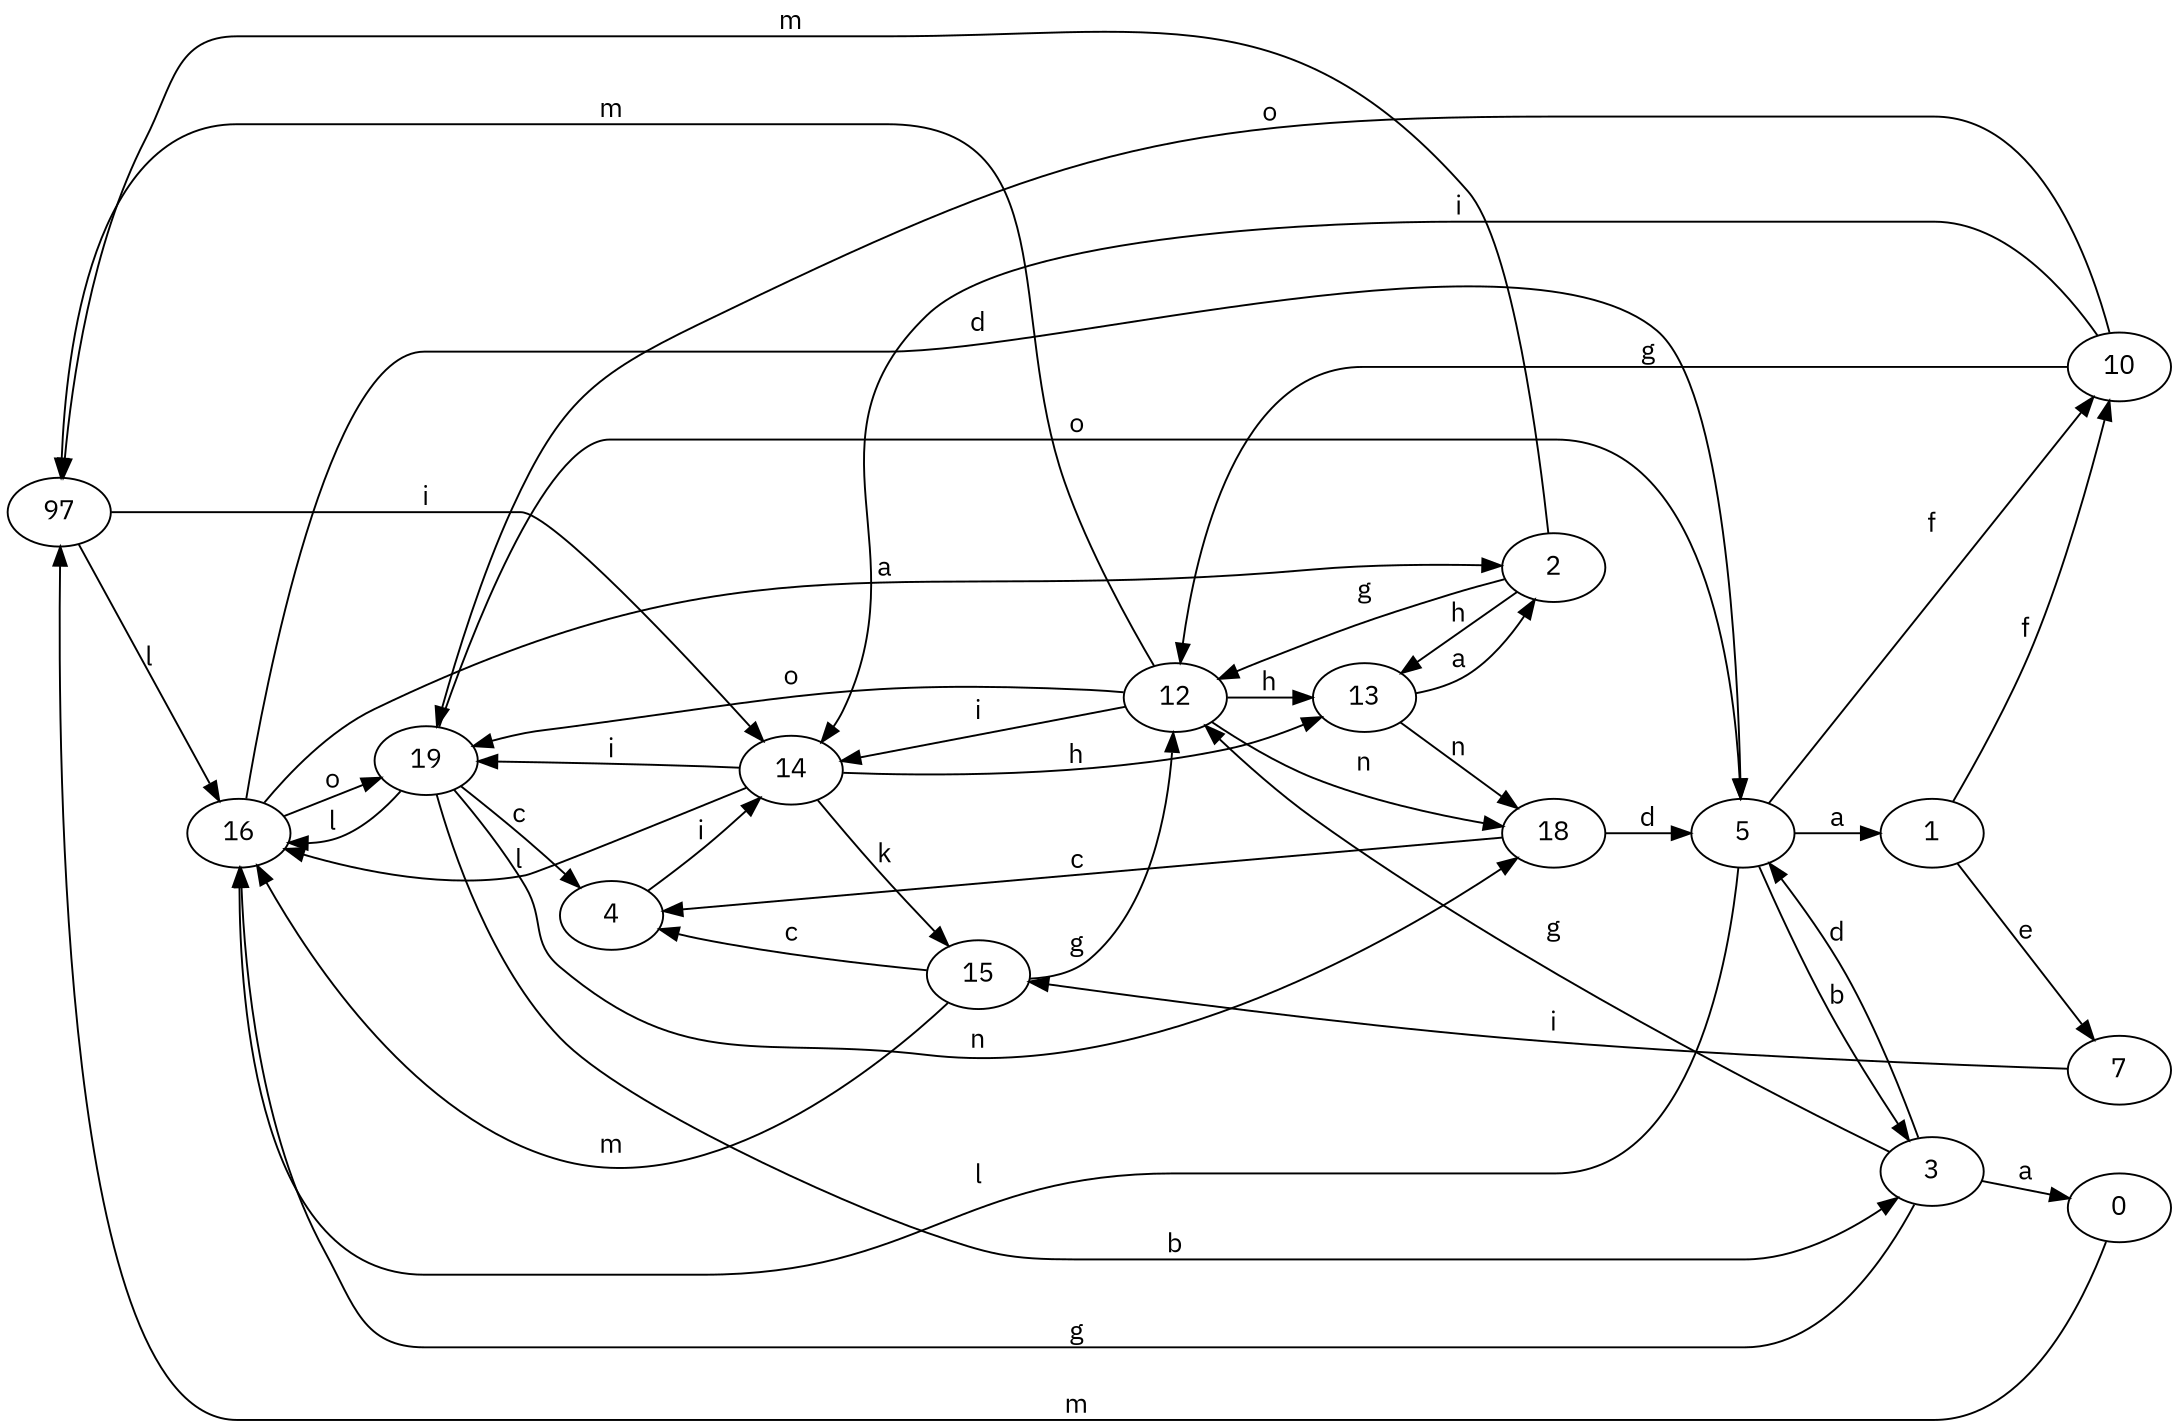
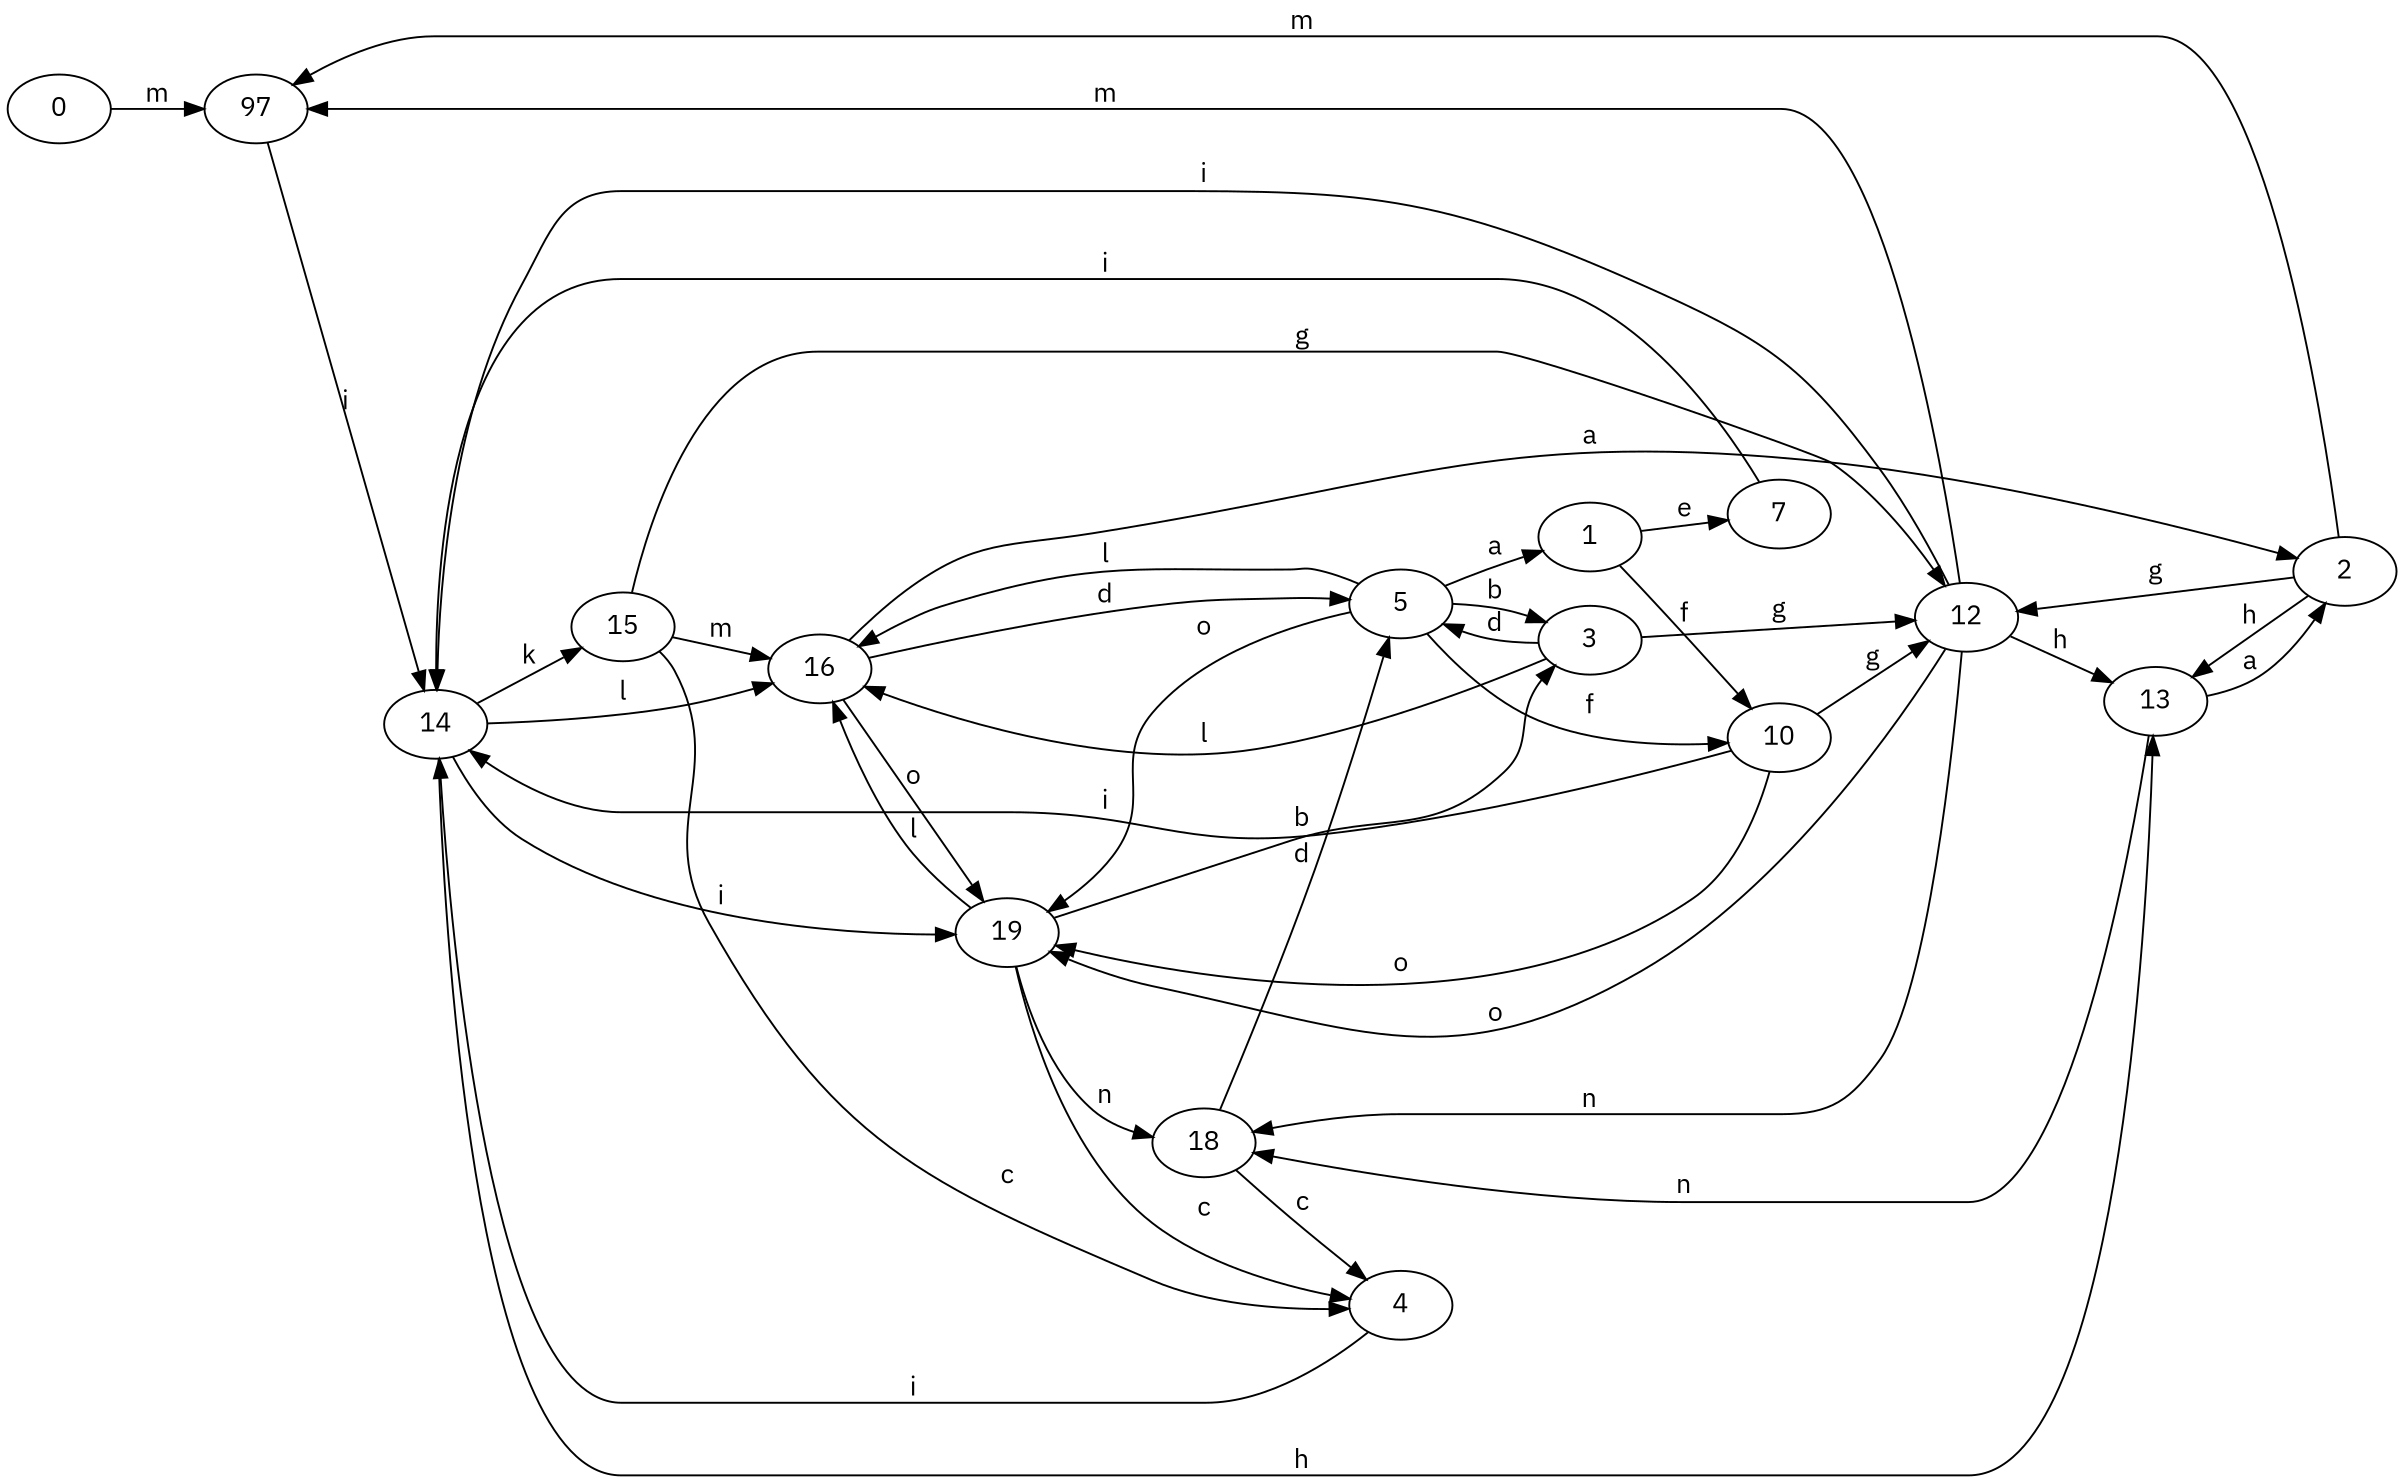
(1122, 440) -> (1155, 710)
(144, 664) -> none
(1557, 1042) -> (994, 279)
(2016, 1188) -> none
(1077, 1333) -> (1204, 735)
